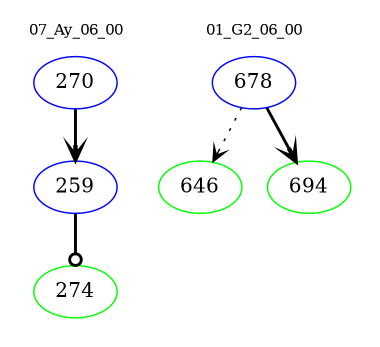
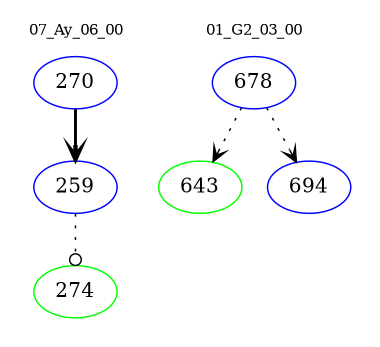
(255, 31) -> (255, 31)
(278, 128) -> (278, 128)
(200, 187) -> (200, 187)
(309, 187) -> (309, 187)
(75, 234) -> (75, 234)
